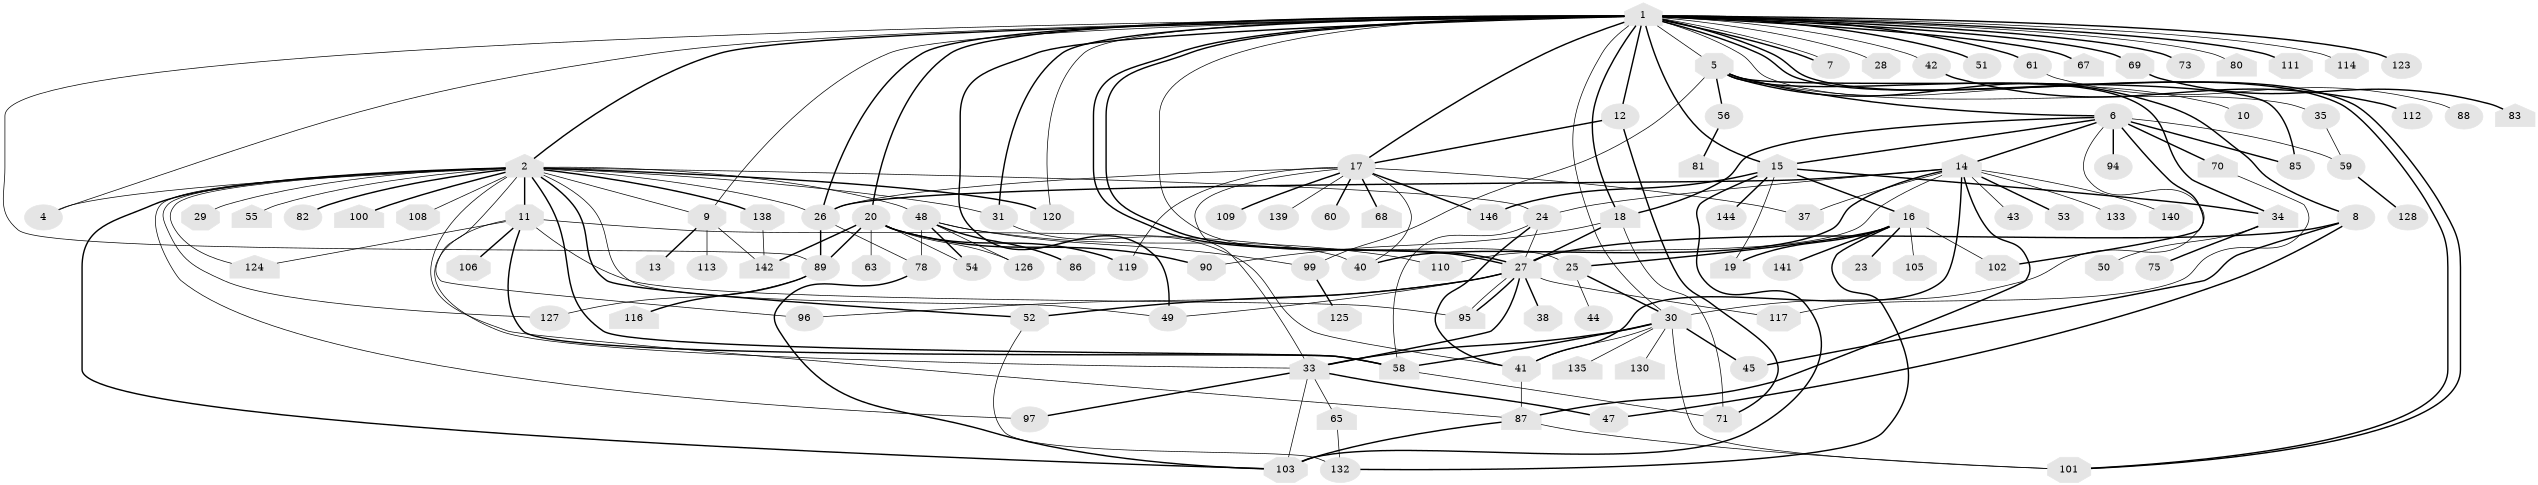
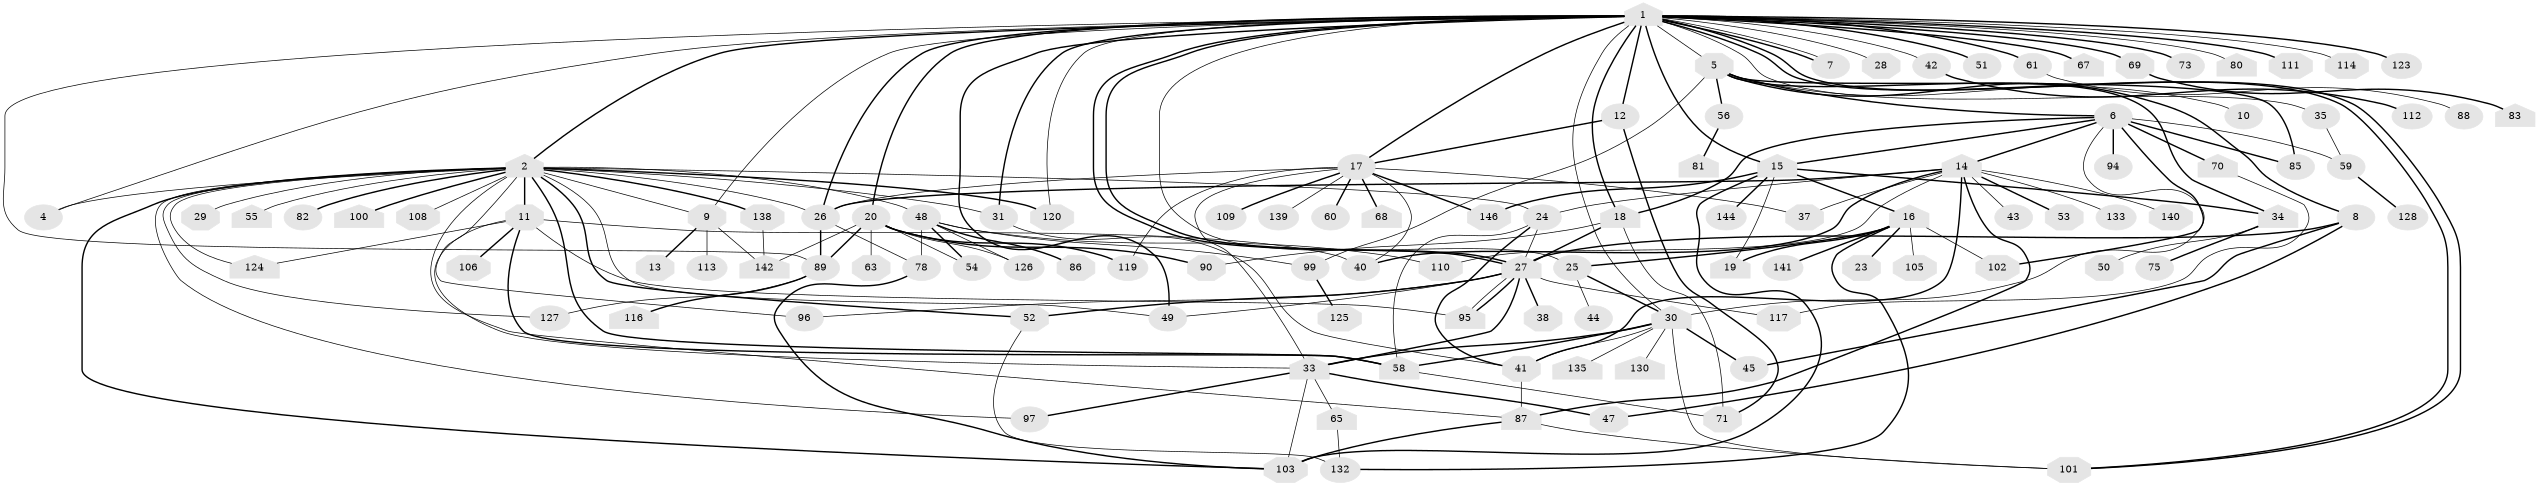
(816, 244) -> (816, 244)
